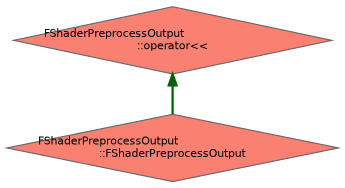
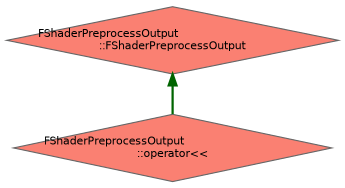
(173, 100) -> (173, 100)
